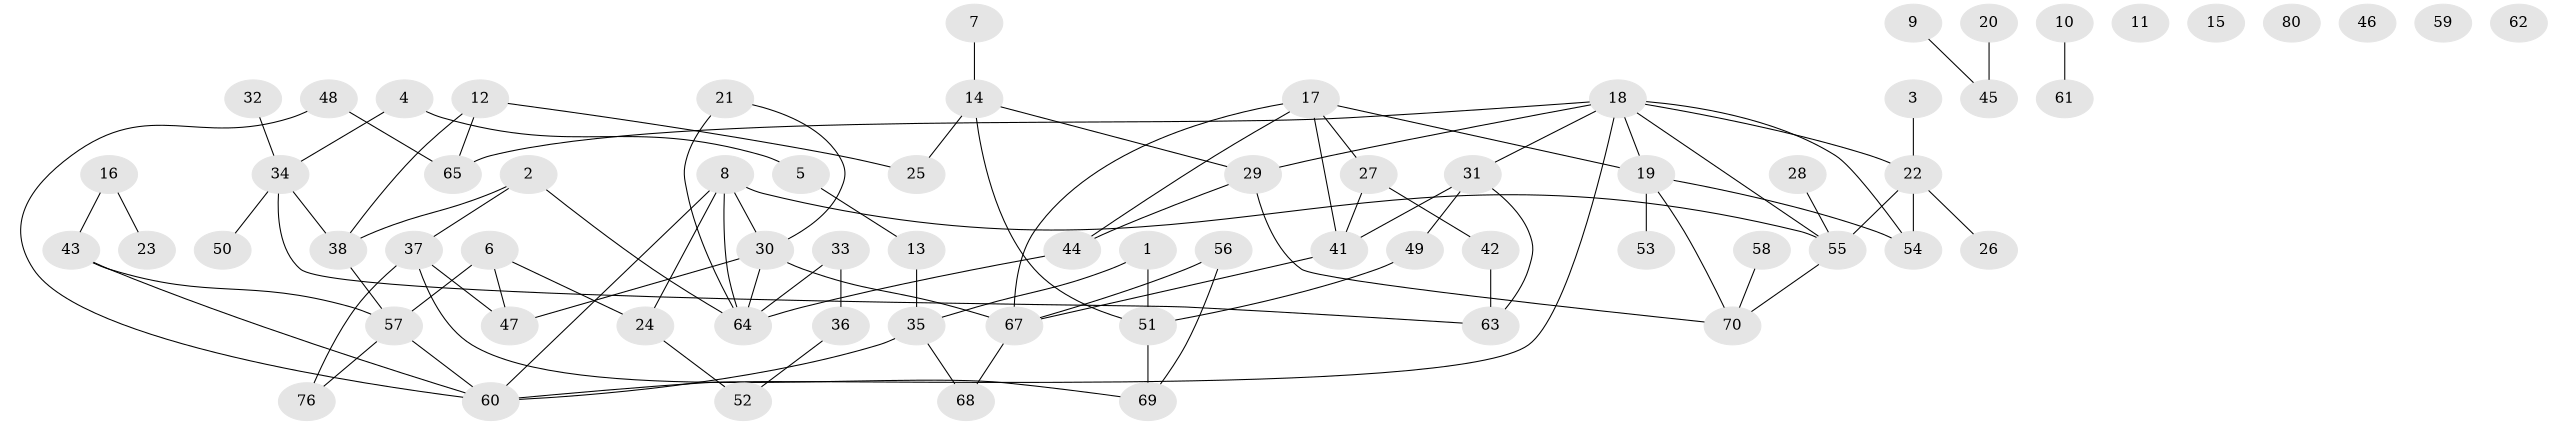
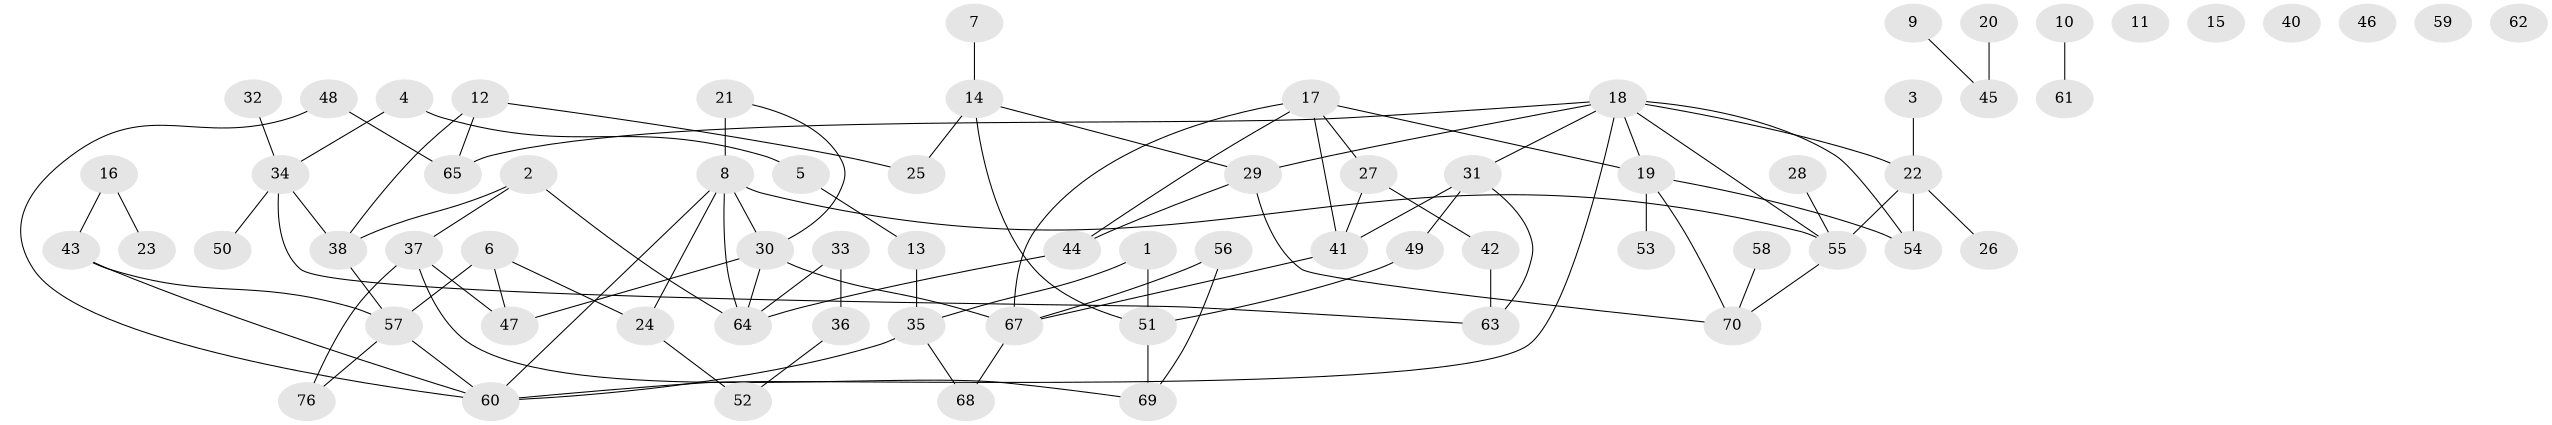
(2292, 23) -> (2292, 23)
(694, 217) -> (725, 137)
